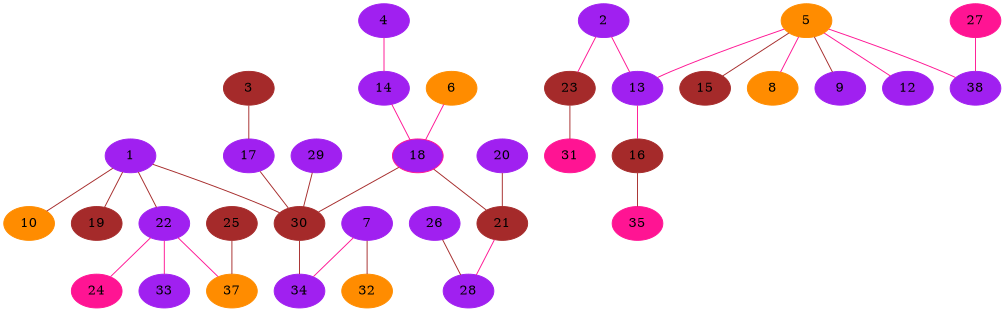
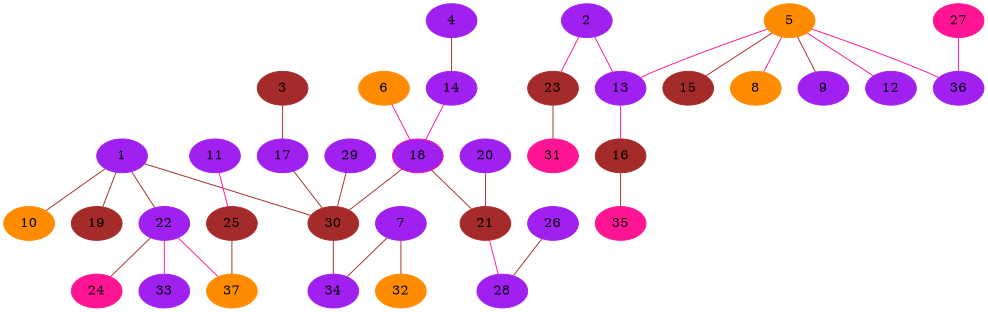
(384, 55) -> (452, 55)
(976, 88) -> (959, 88)
none -> (215, 156)
(131, 257) -> (131, 257)
(333, 257) -> (367, 257)
